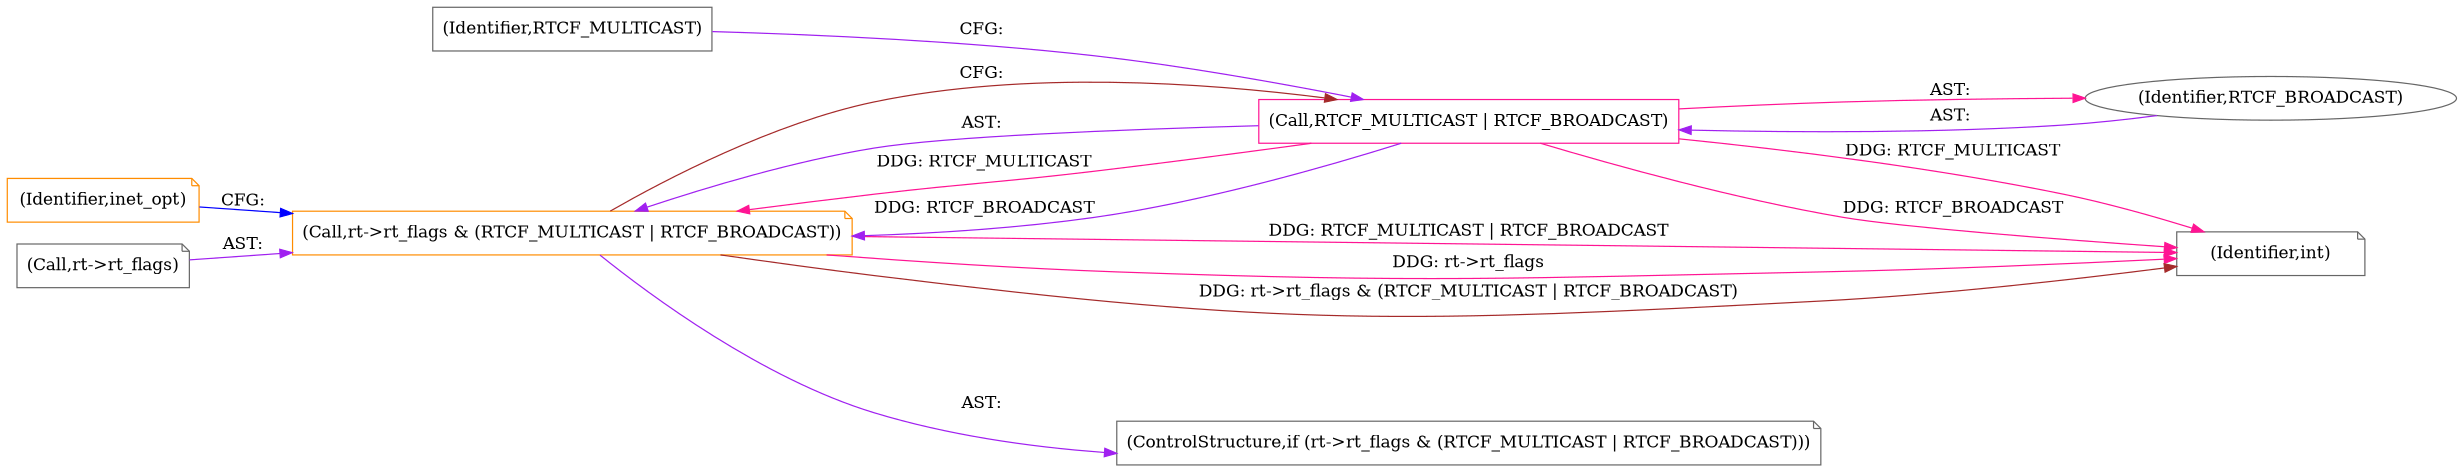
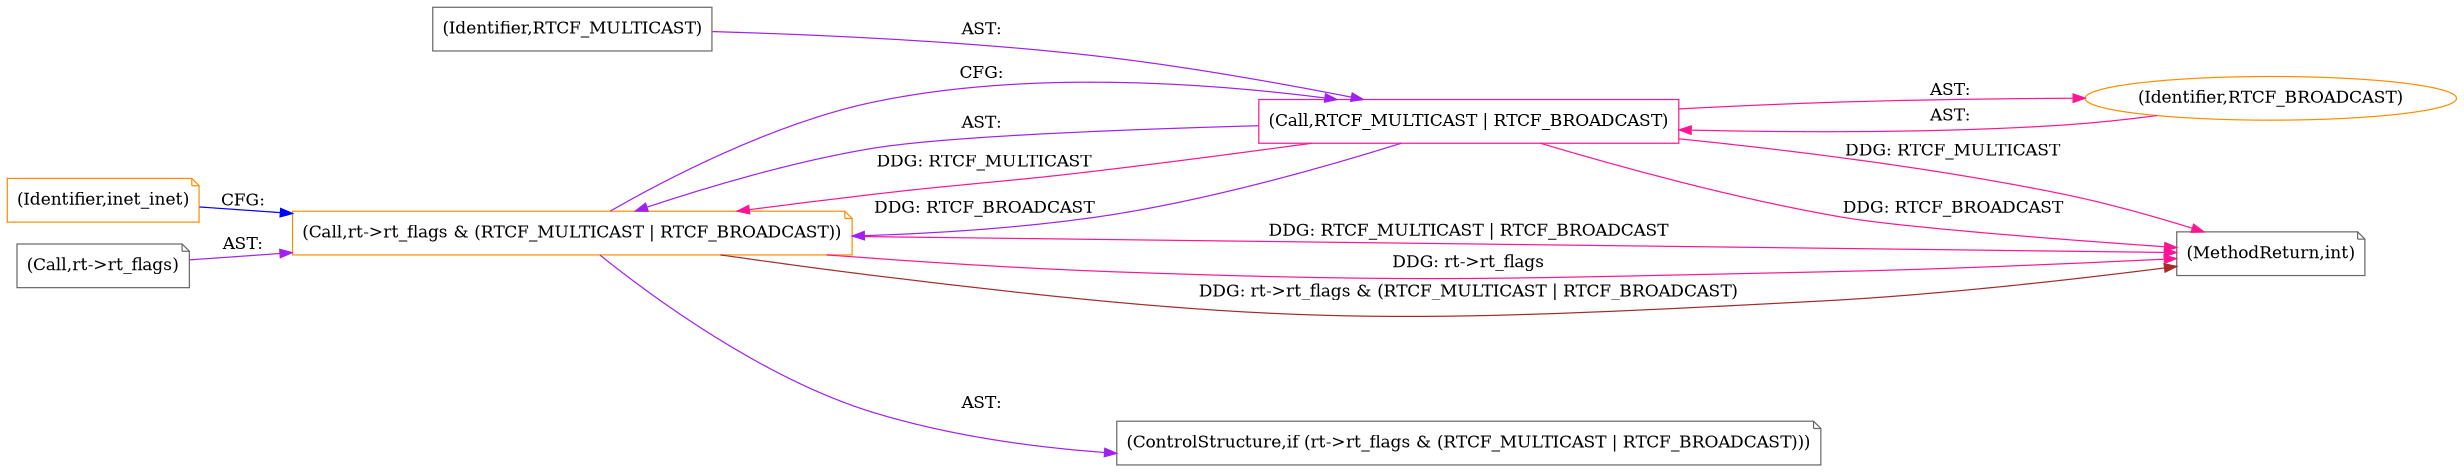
(984, 30) -> (984, 30)
(956, 90) -> (956, 90)
(2271, 98) -> (2271, 98)
(1925, 131) -> (1925, 131)
(103, 200) -> (103, 200)
(2271, 254) -> (2271, 254)
